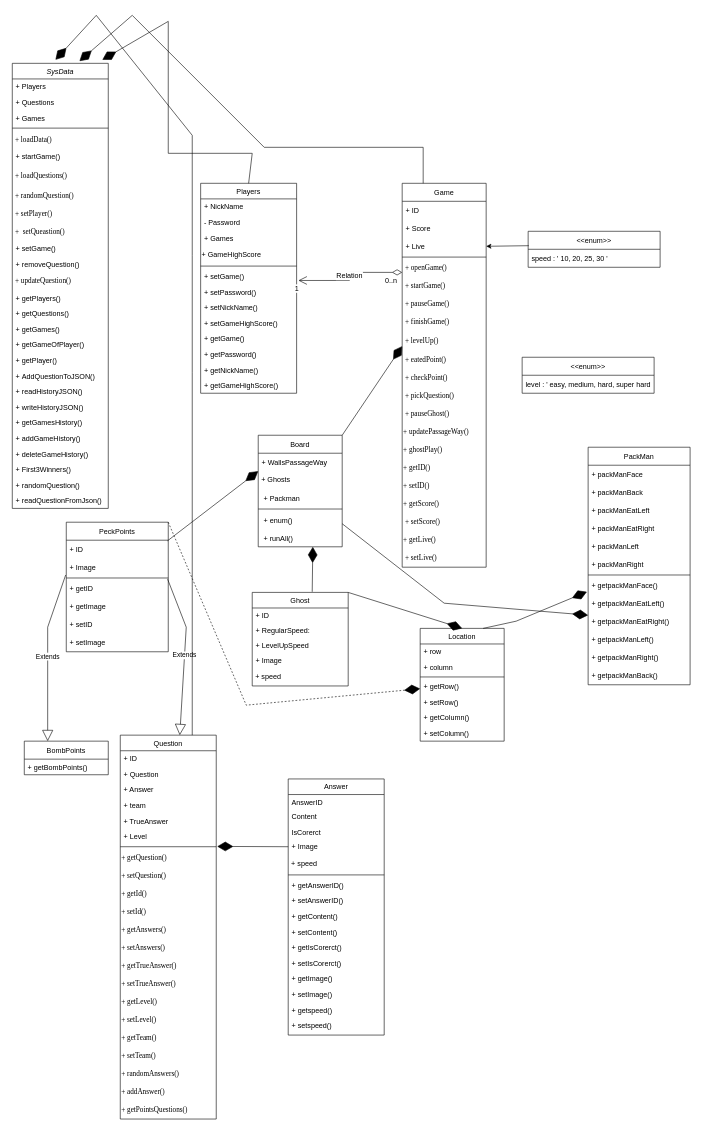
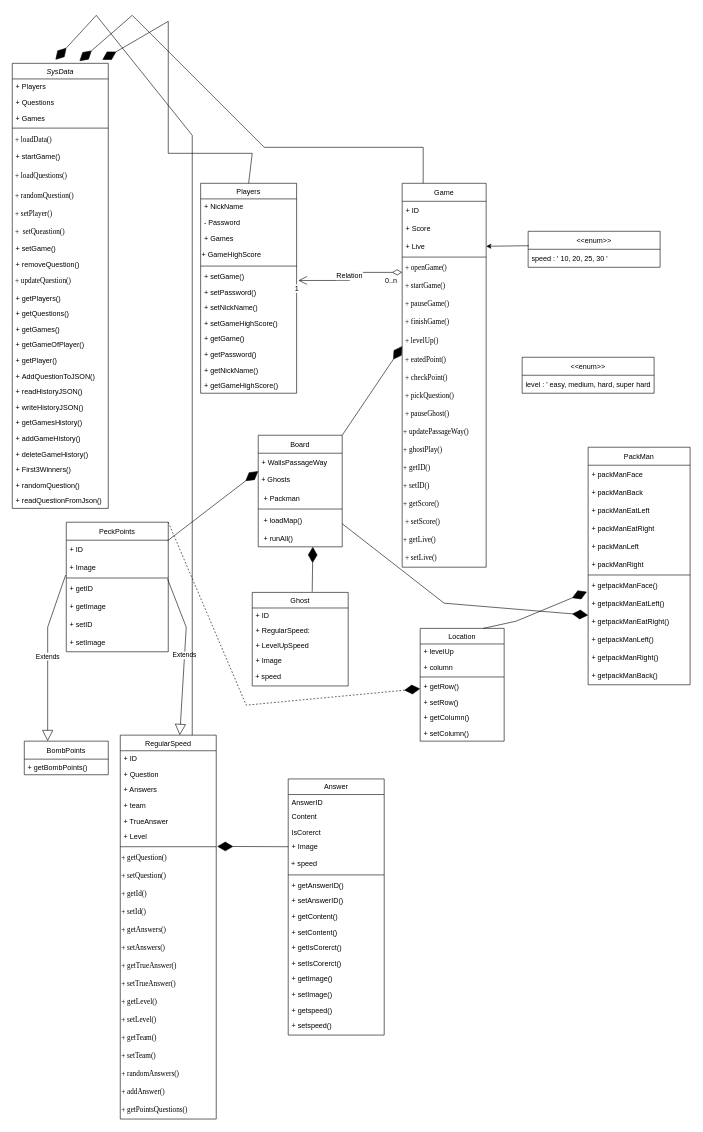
(277, 520) -> (282, 520)
(398, 608) -> none
(433, 652) -> (439, 652)
(168, 743) -> (168, 743)
(139, 790) -> (141, 790)
